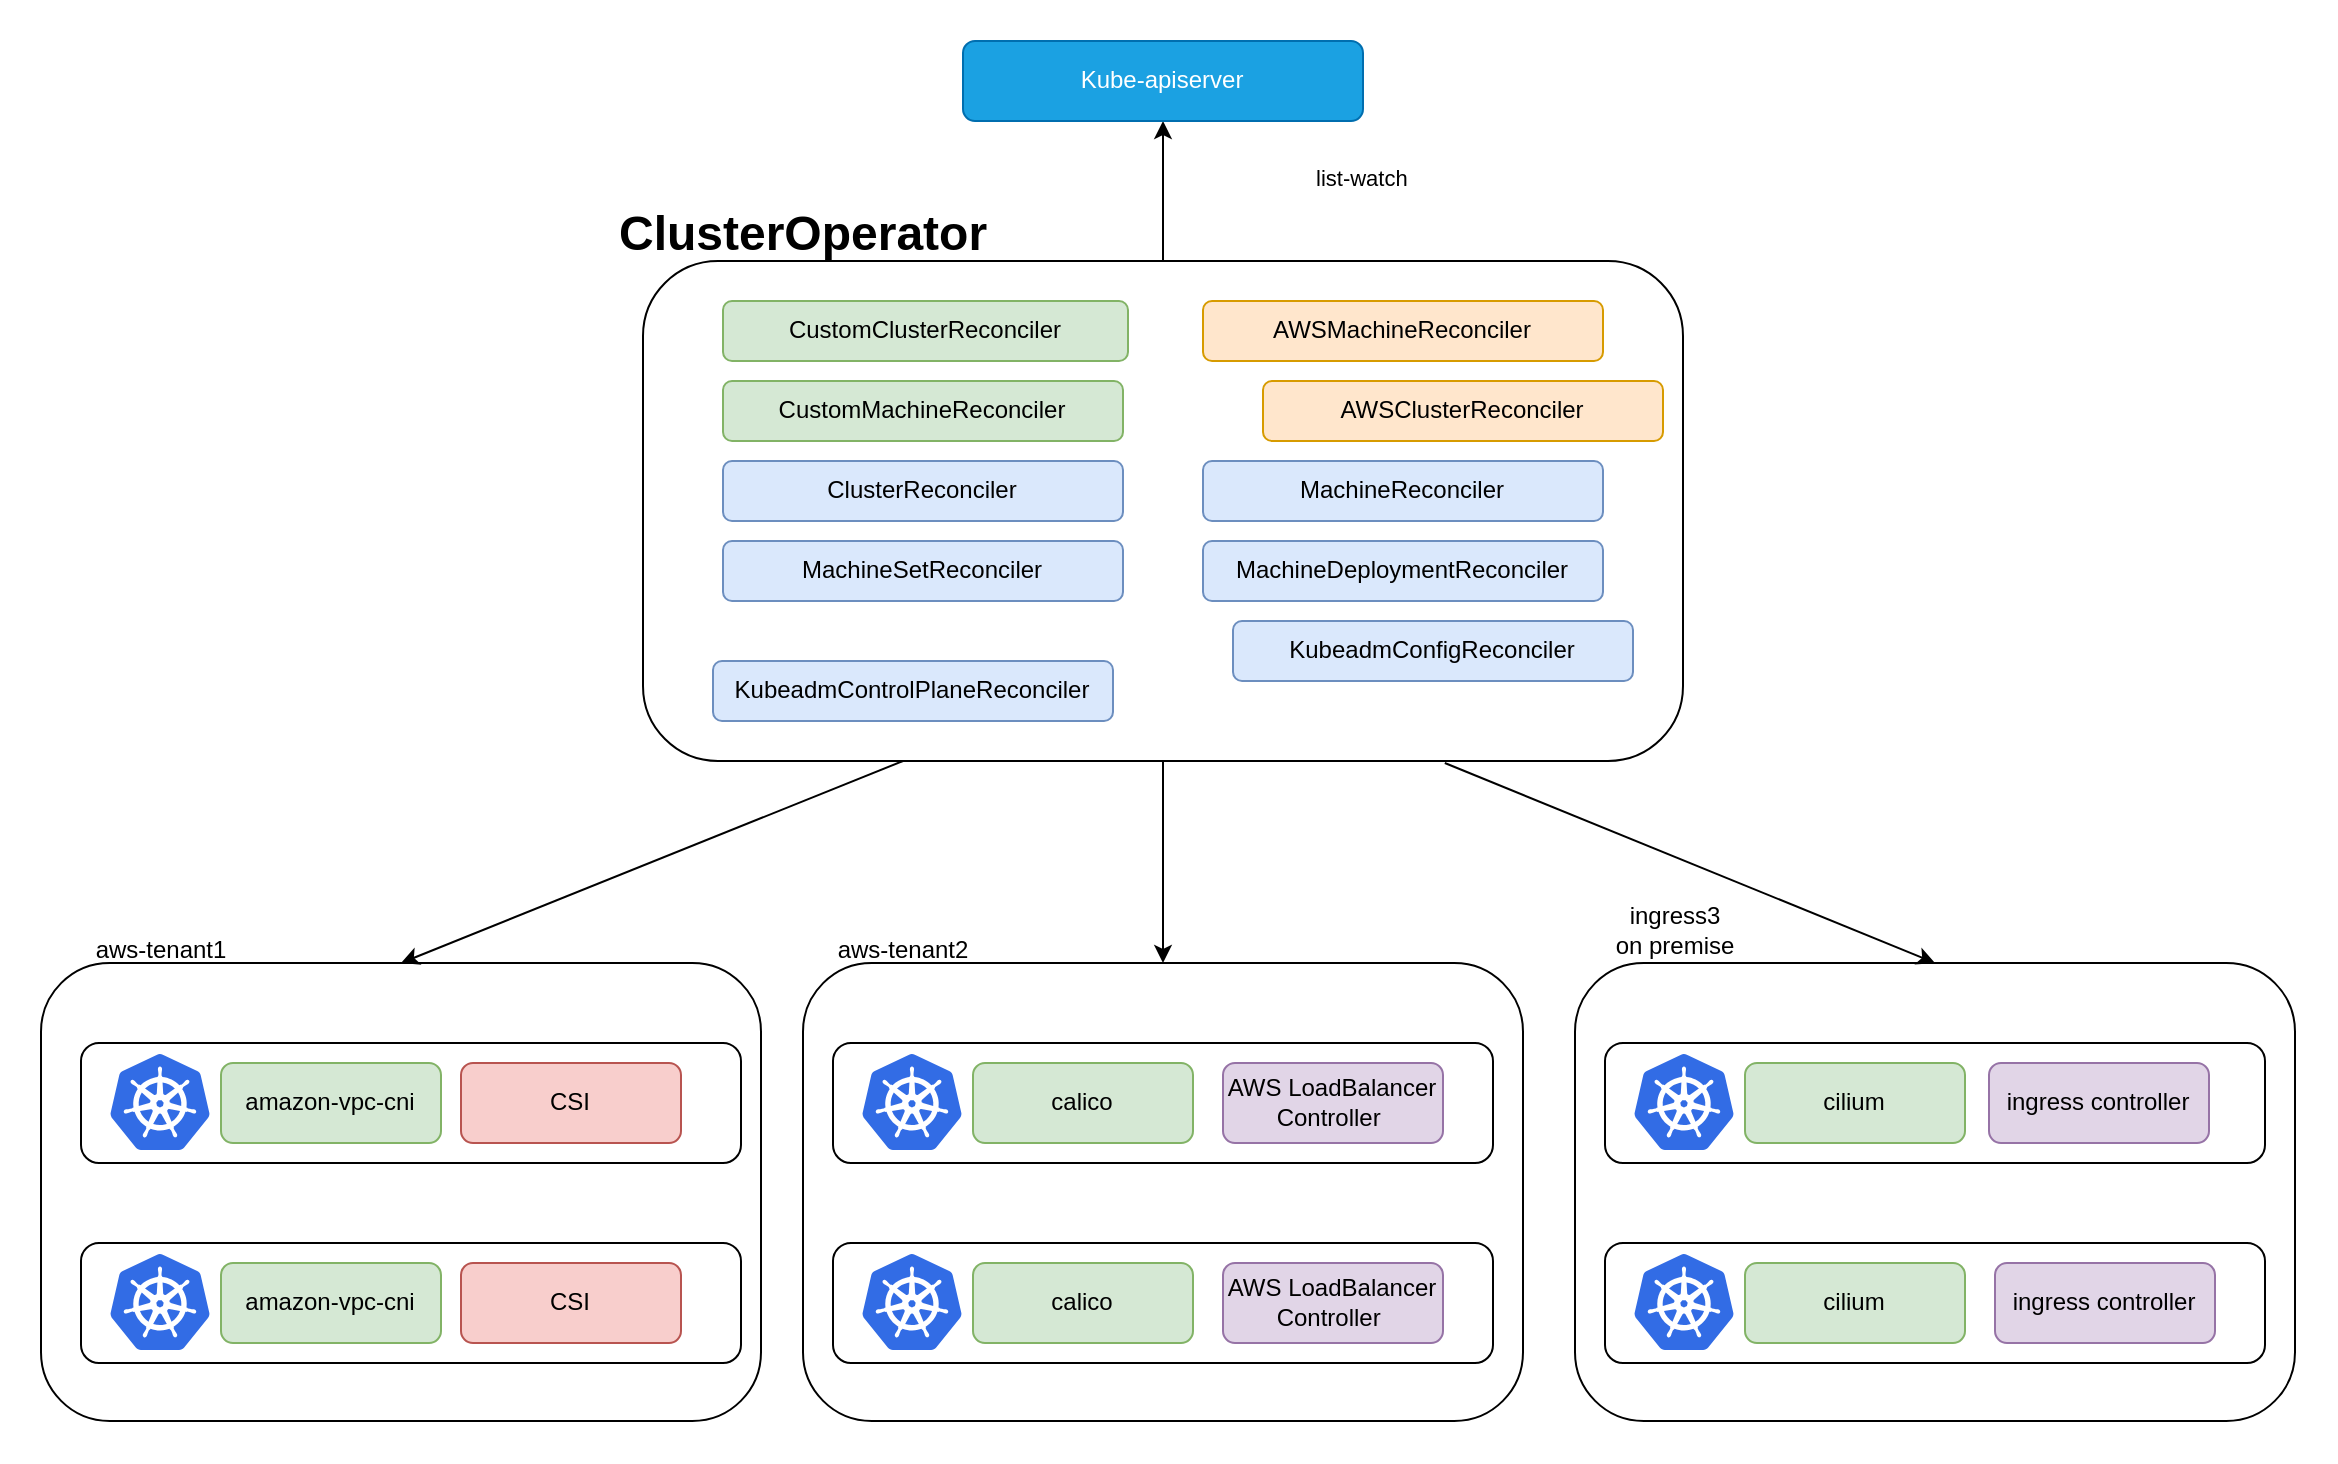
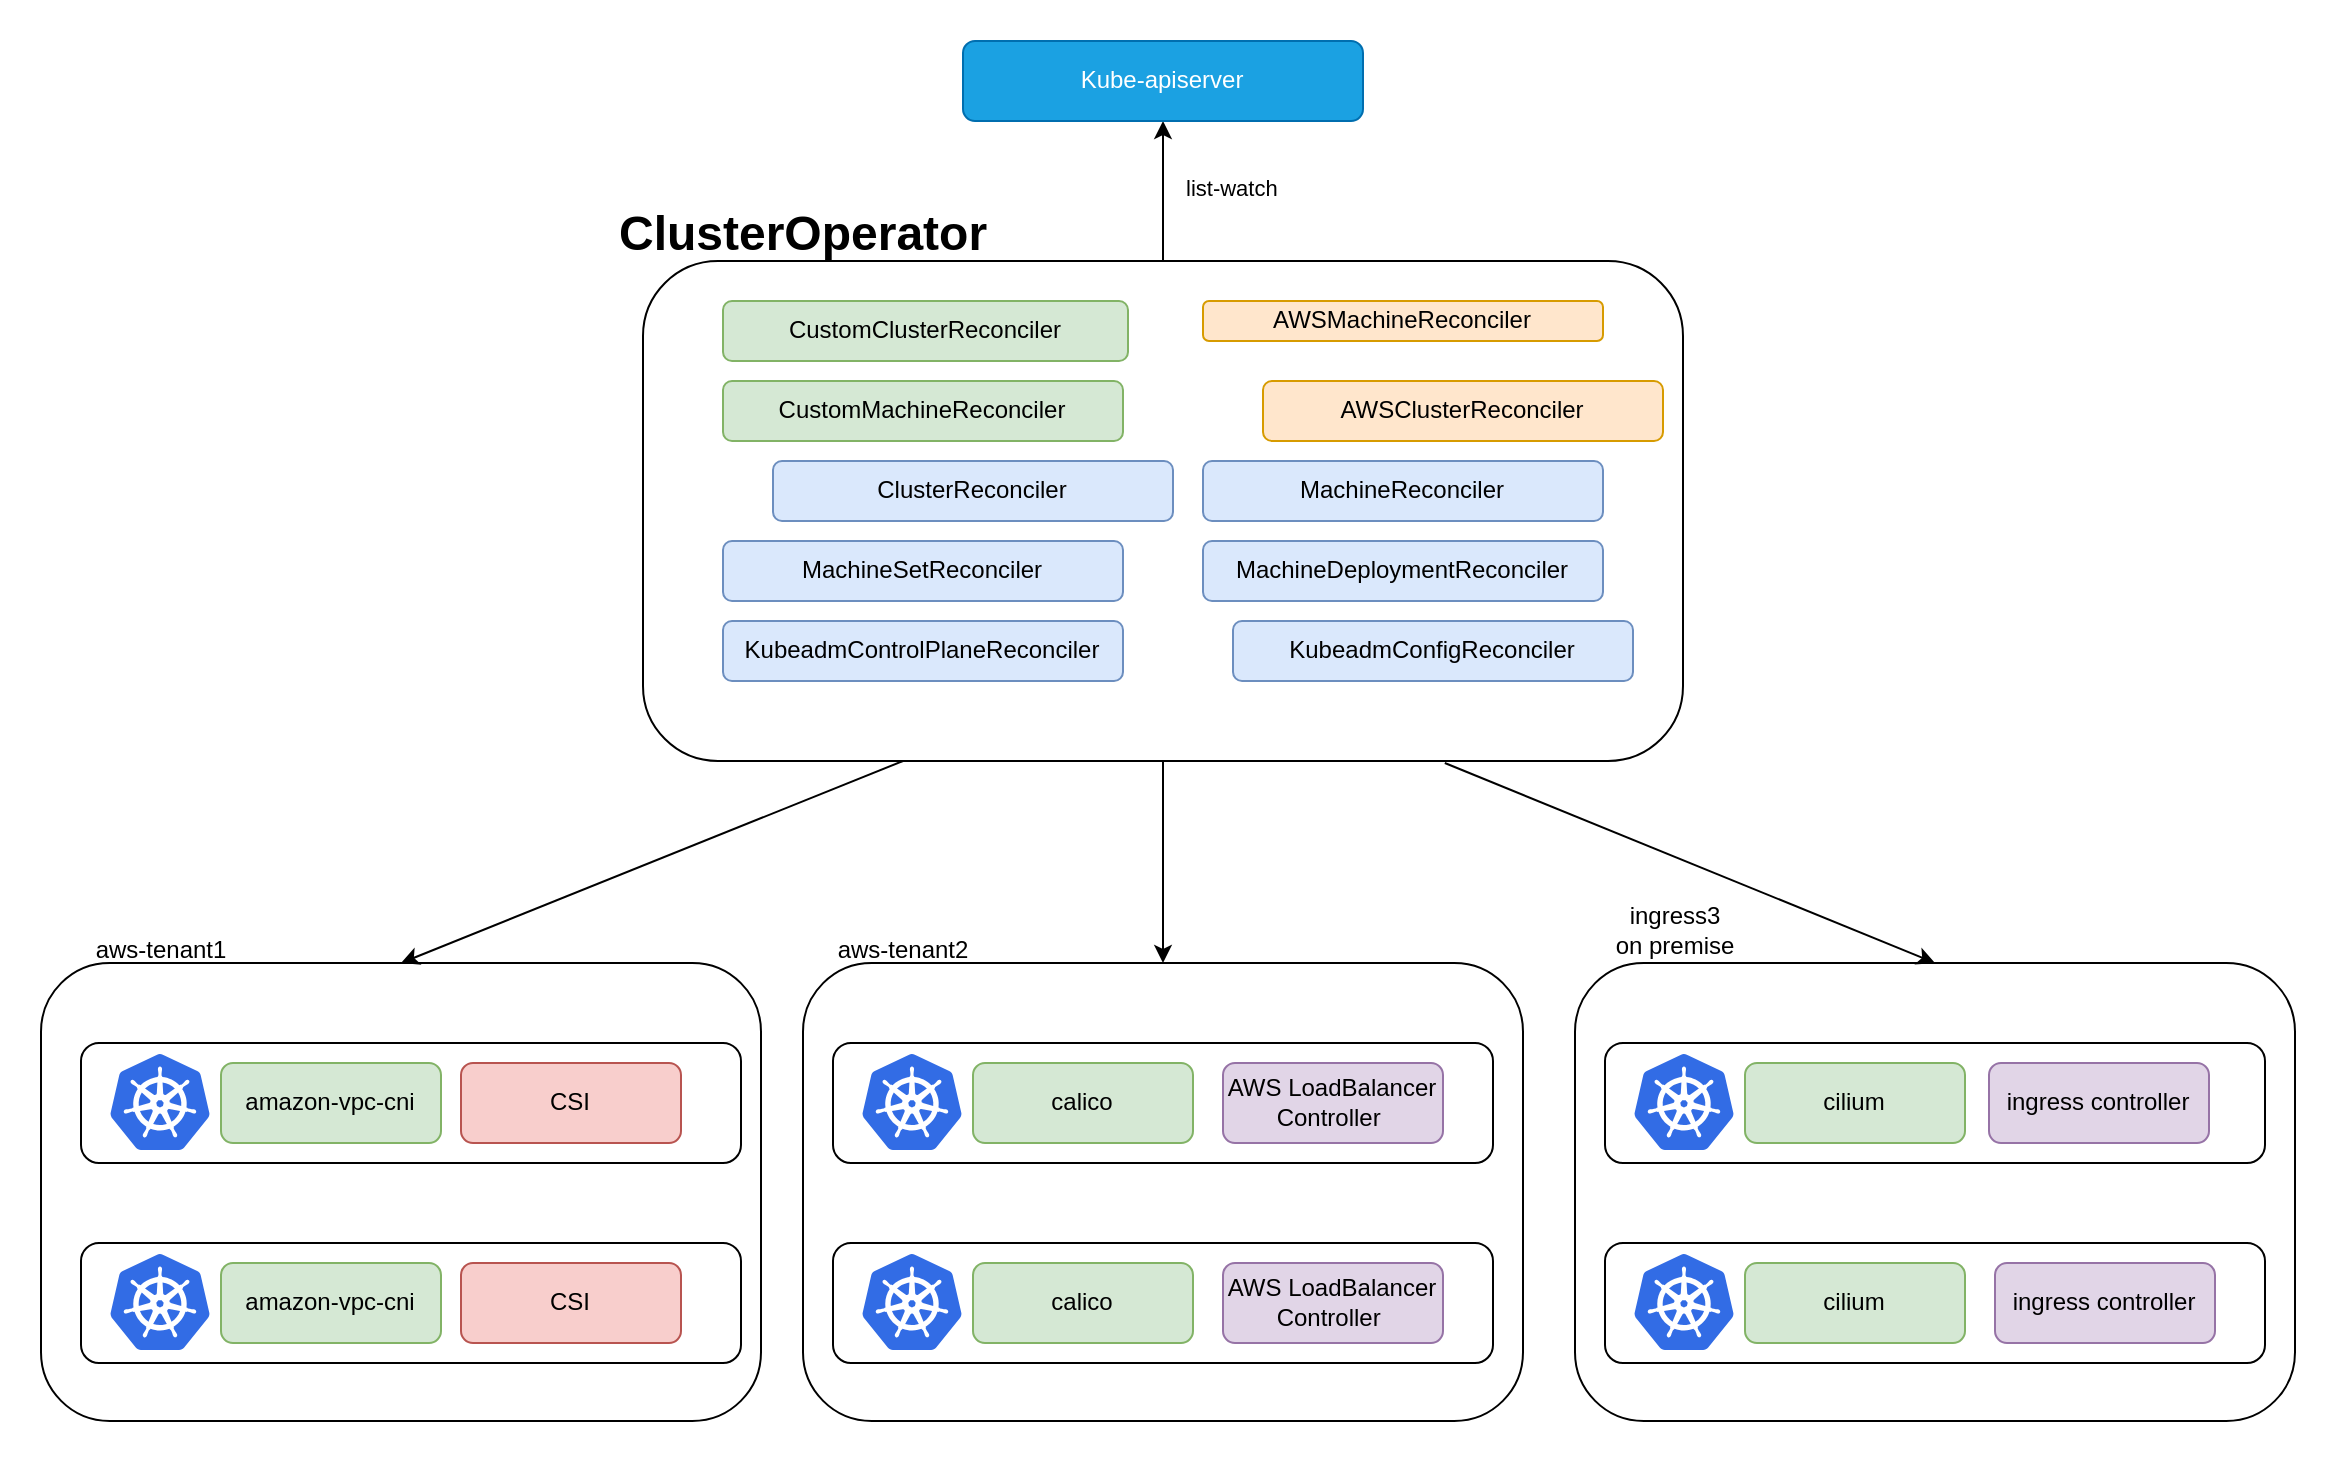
(1373, 181) -> (1243, 191)
(1403, 331) -> (1403, 321)
(923, 491) -> (973, 491)
(913, 691) -> (923, 651)
